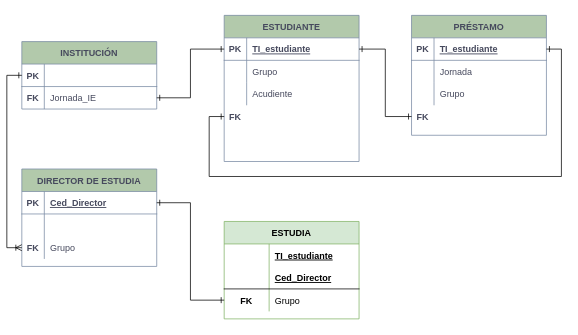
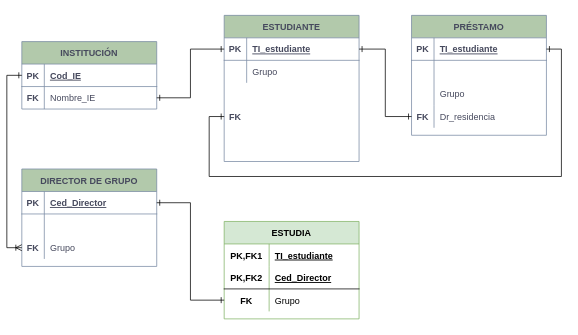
(490, 72) -> none
none -> (100, 75)
(303, 94) -> none
(75, 98) -> (72, 98)
none -> (490, 117)
(89, 181) -> (89, 181)
none -> (246, 255)
none -> (246, 278)
